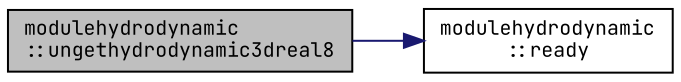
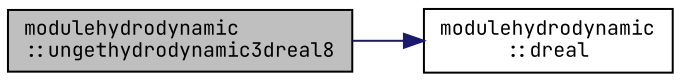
(548, 41) -> (548, 41)
